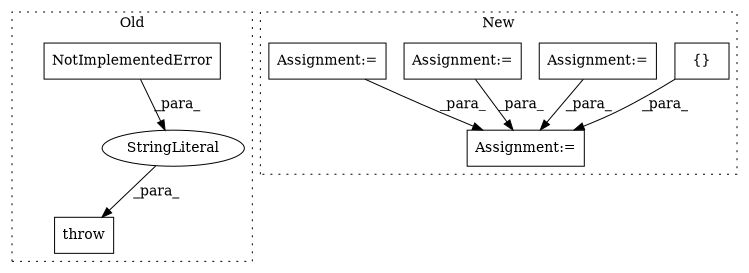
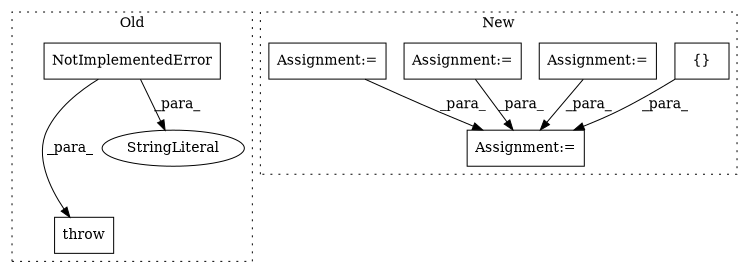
(132, 188) -> (45, 135)
